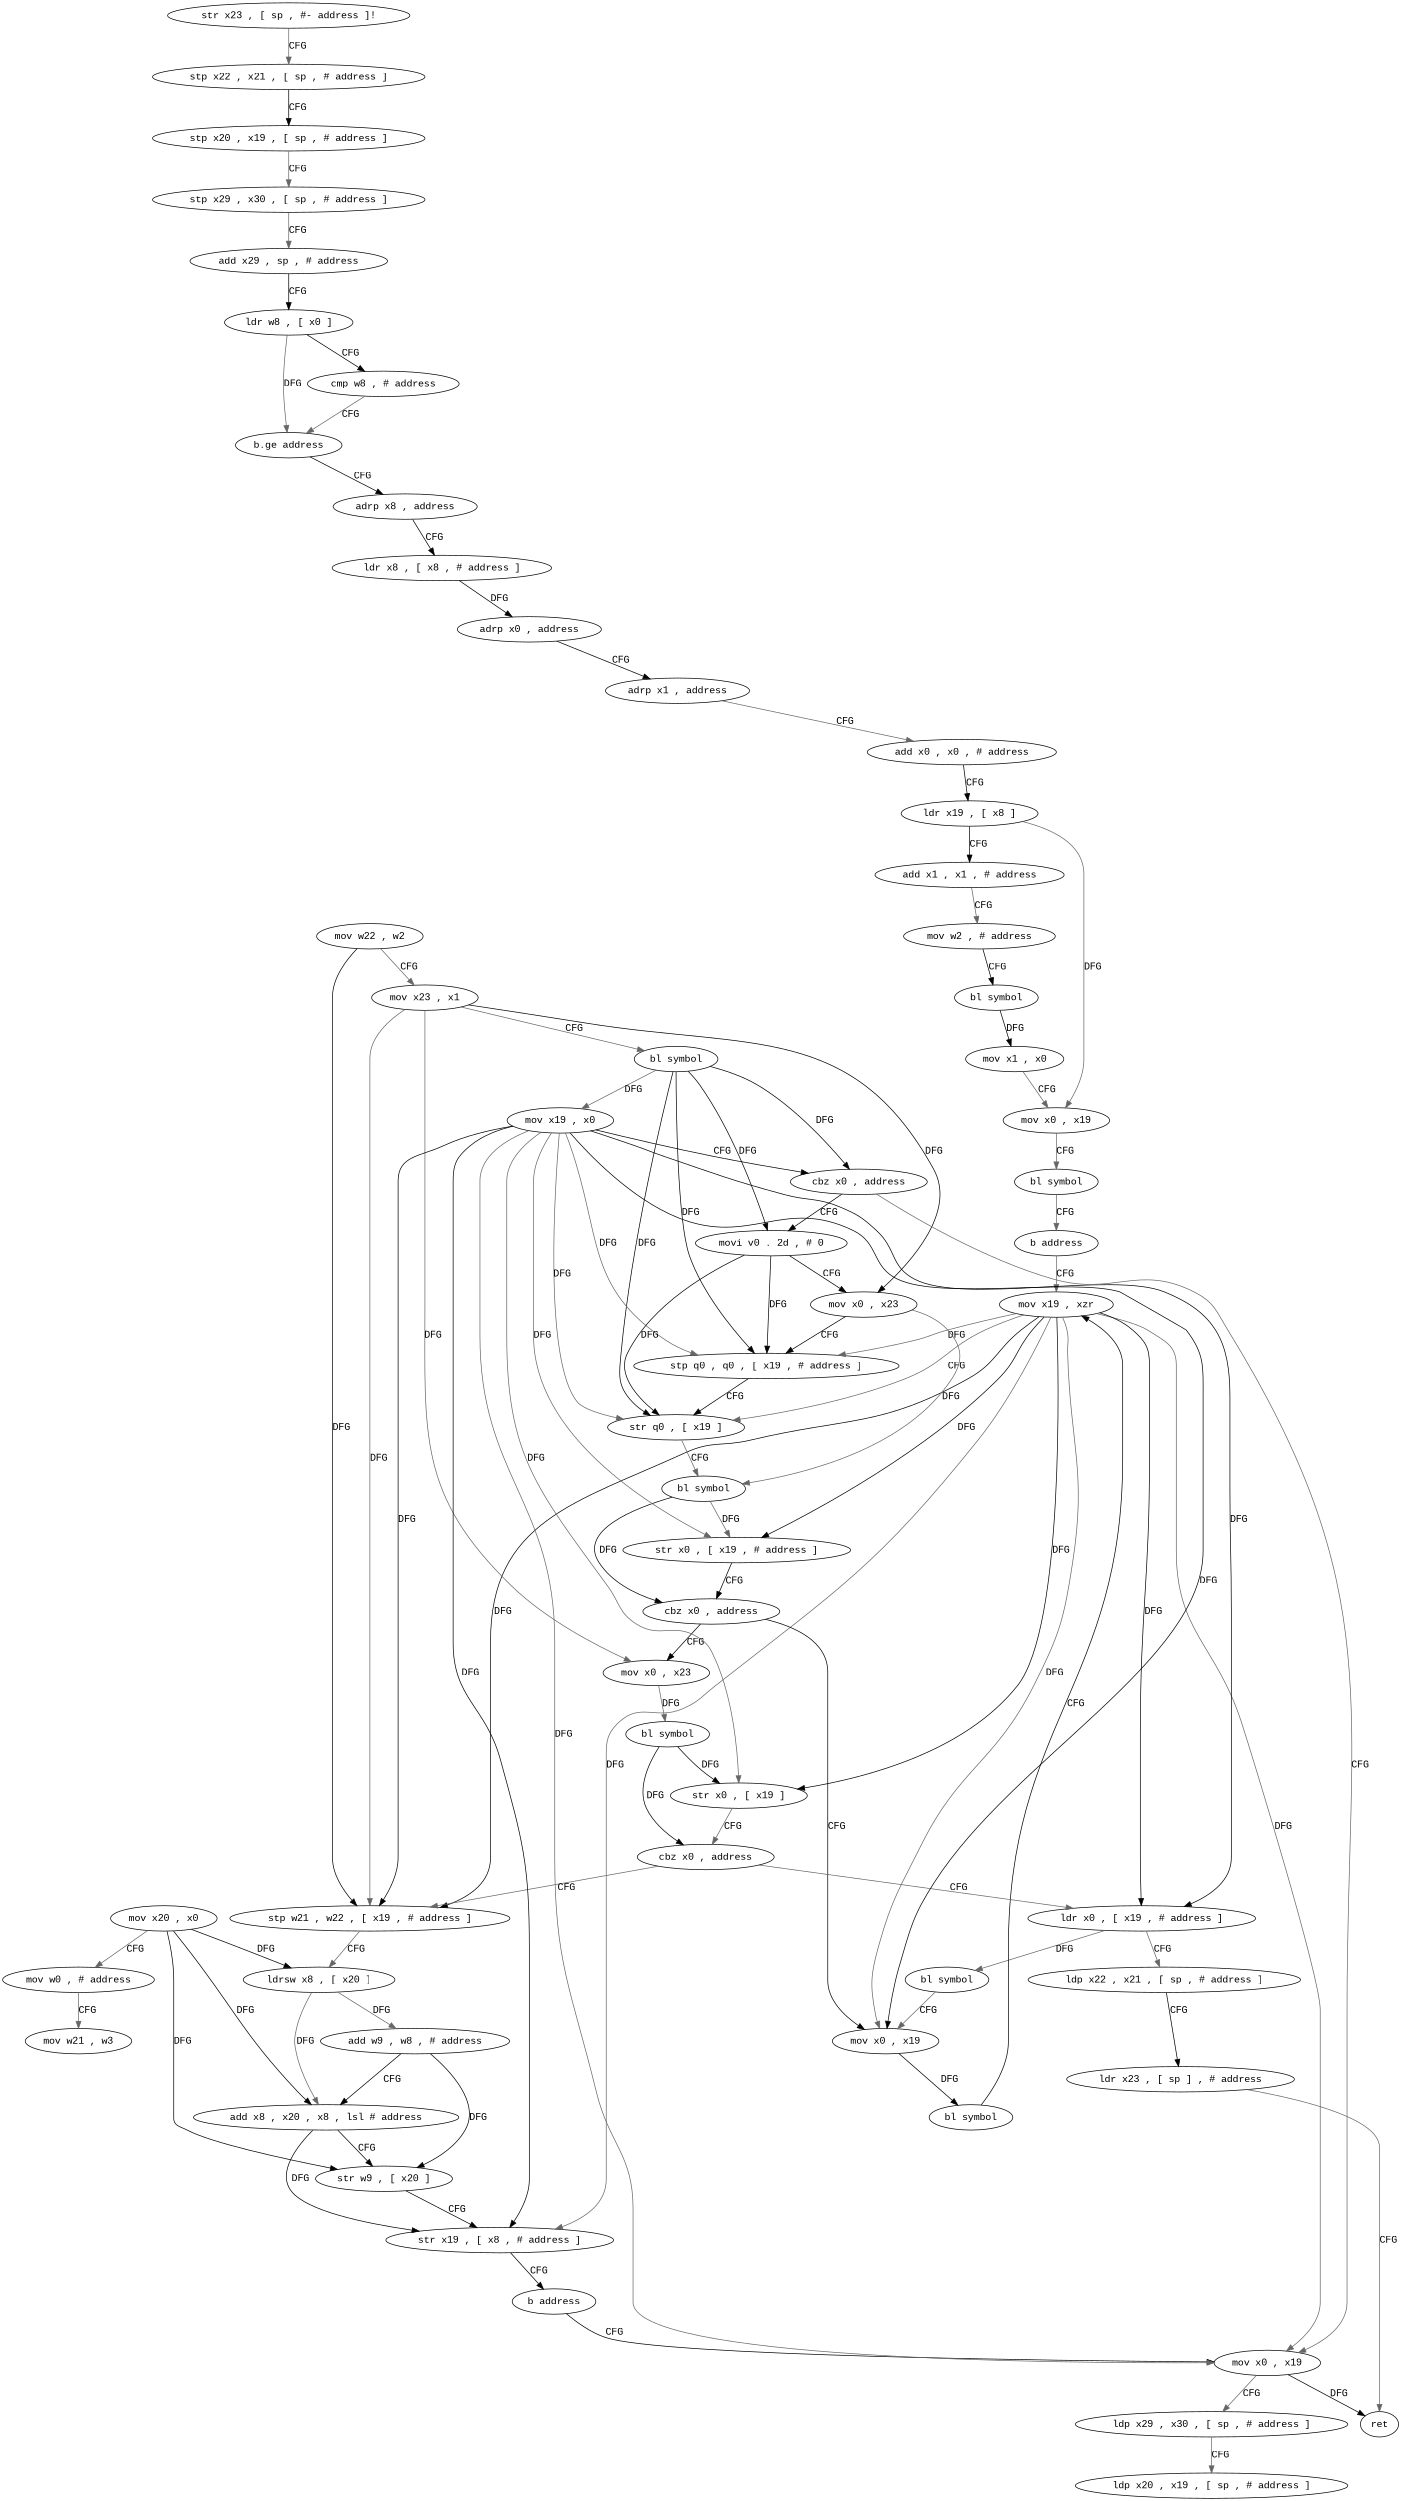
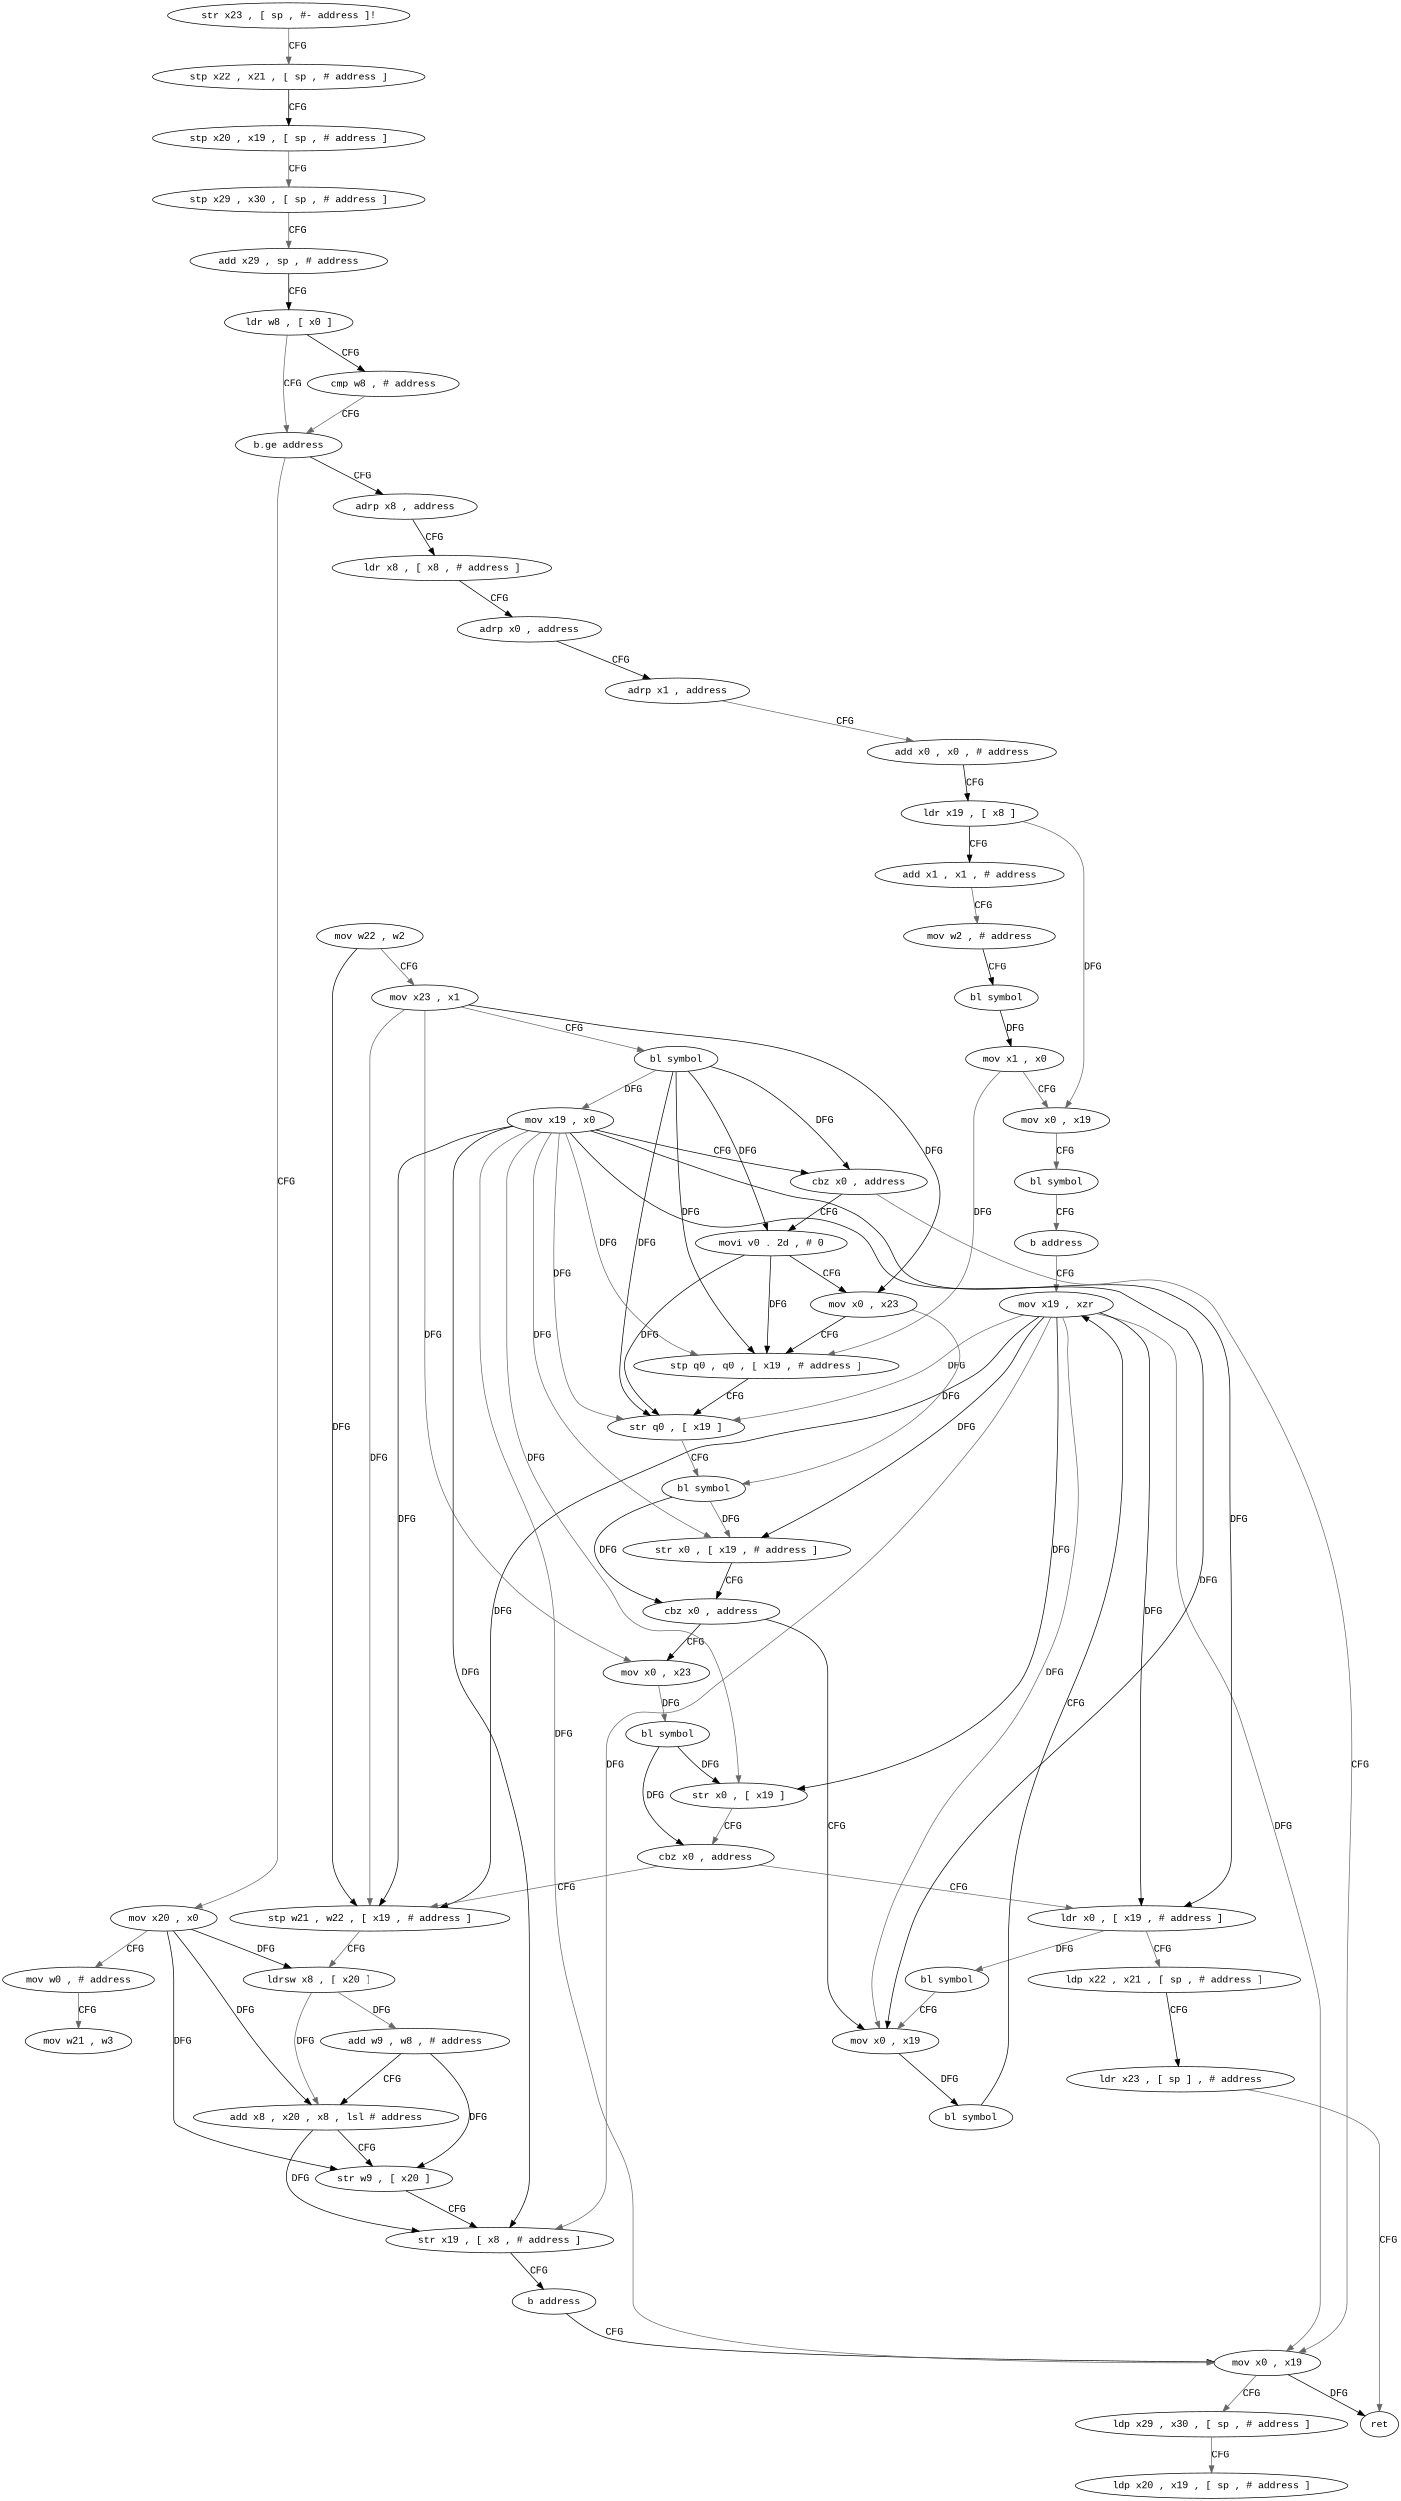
(293, 384) -> (293, 384)
(499, 599) -> (499, 599)
none -> (277, 1204)
(931, 1335) -> (973, 1238)
(957, 1366) -> (957, 1366)
